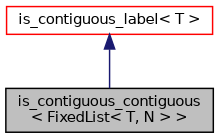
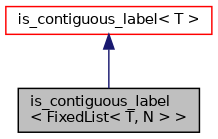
(110, 110) -> (109, 110)
